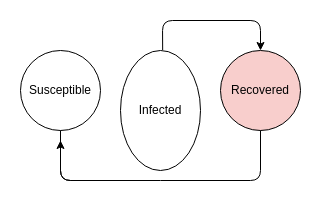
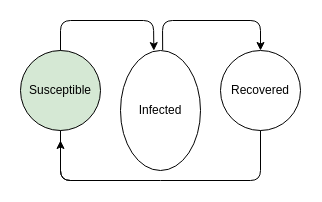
none -> (104, 21)
(61, 91) -> (61, 91)
(261, 91) -> (261, 91)
